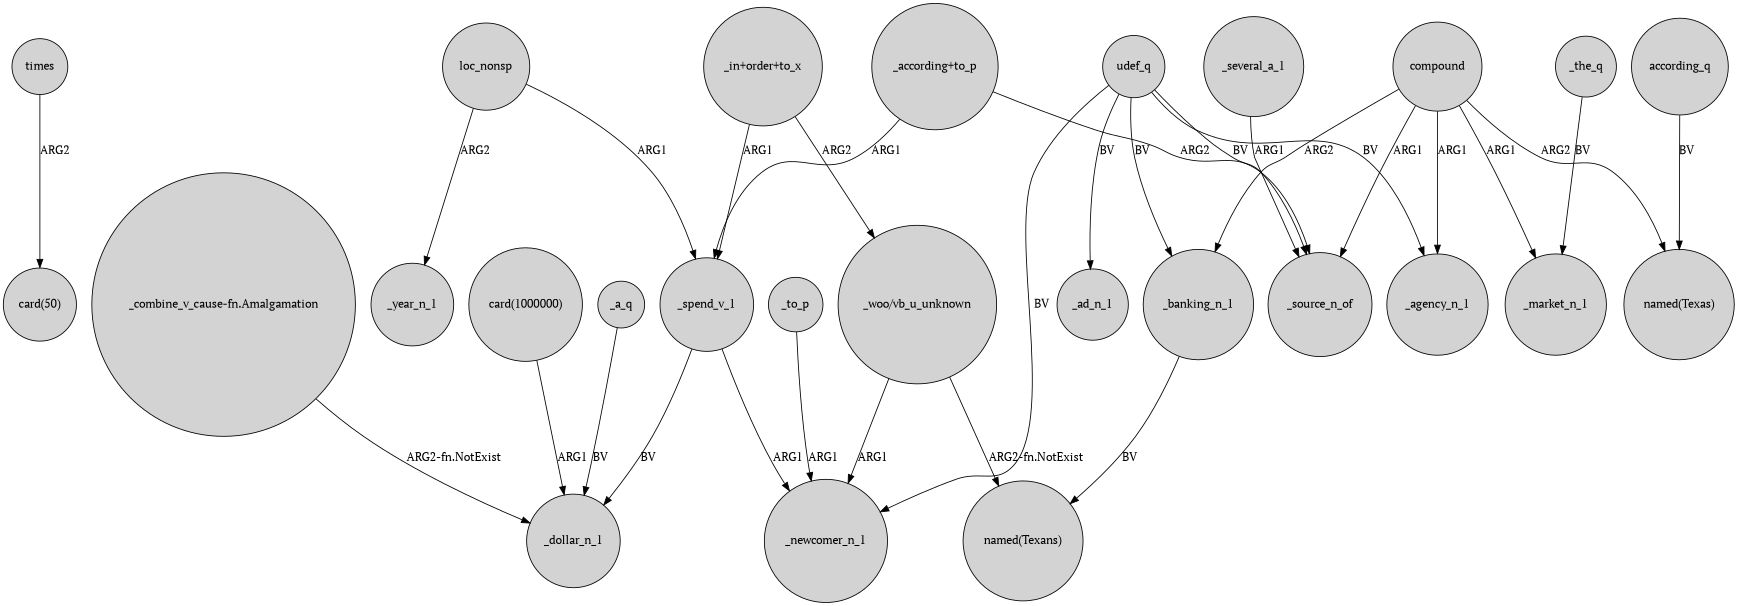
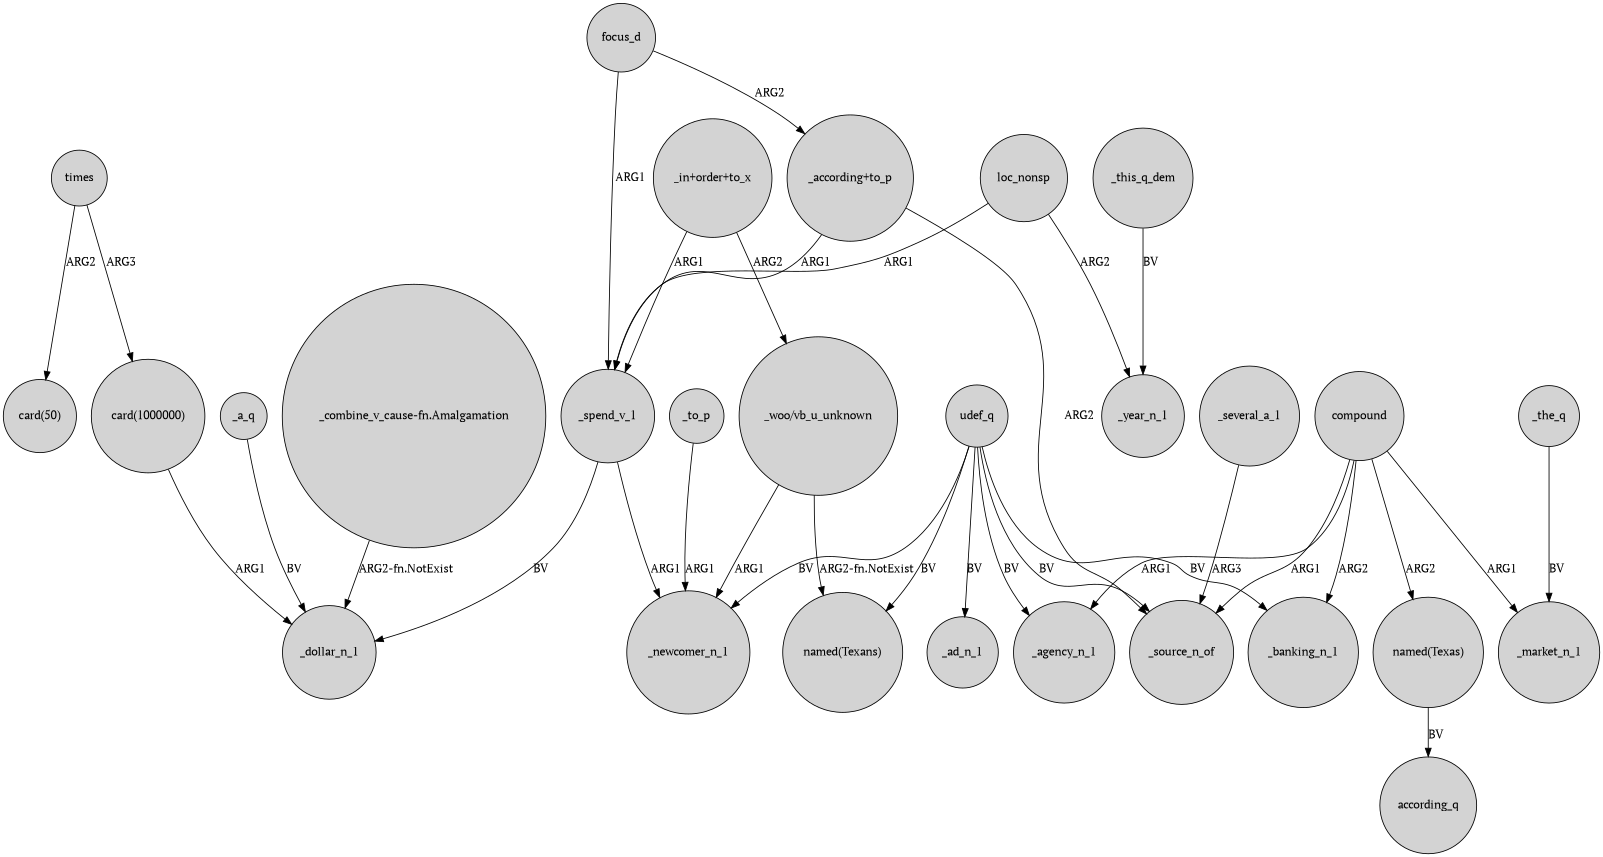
none -> (621, 38)
(1270, 151) -> (1227, 569)
none -> (1143, 178)
(1680, 178) -> (1428, 728)
none -> (108, 279)
(1137, 434) -> (938, 529)
